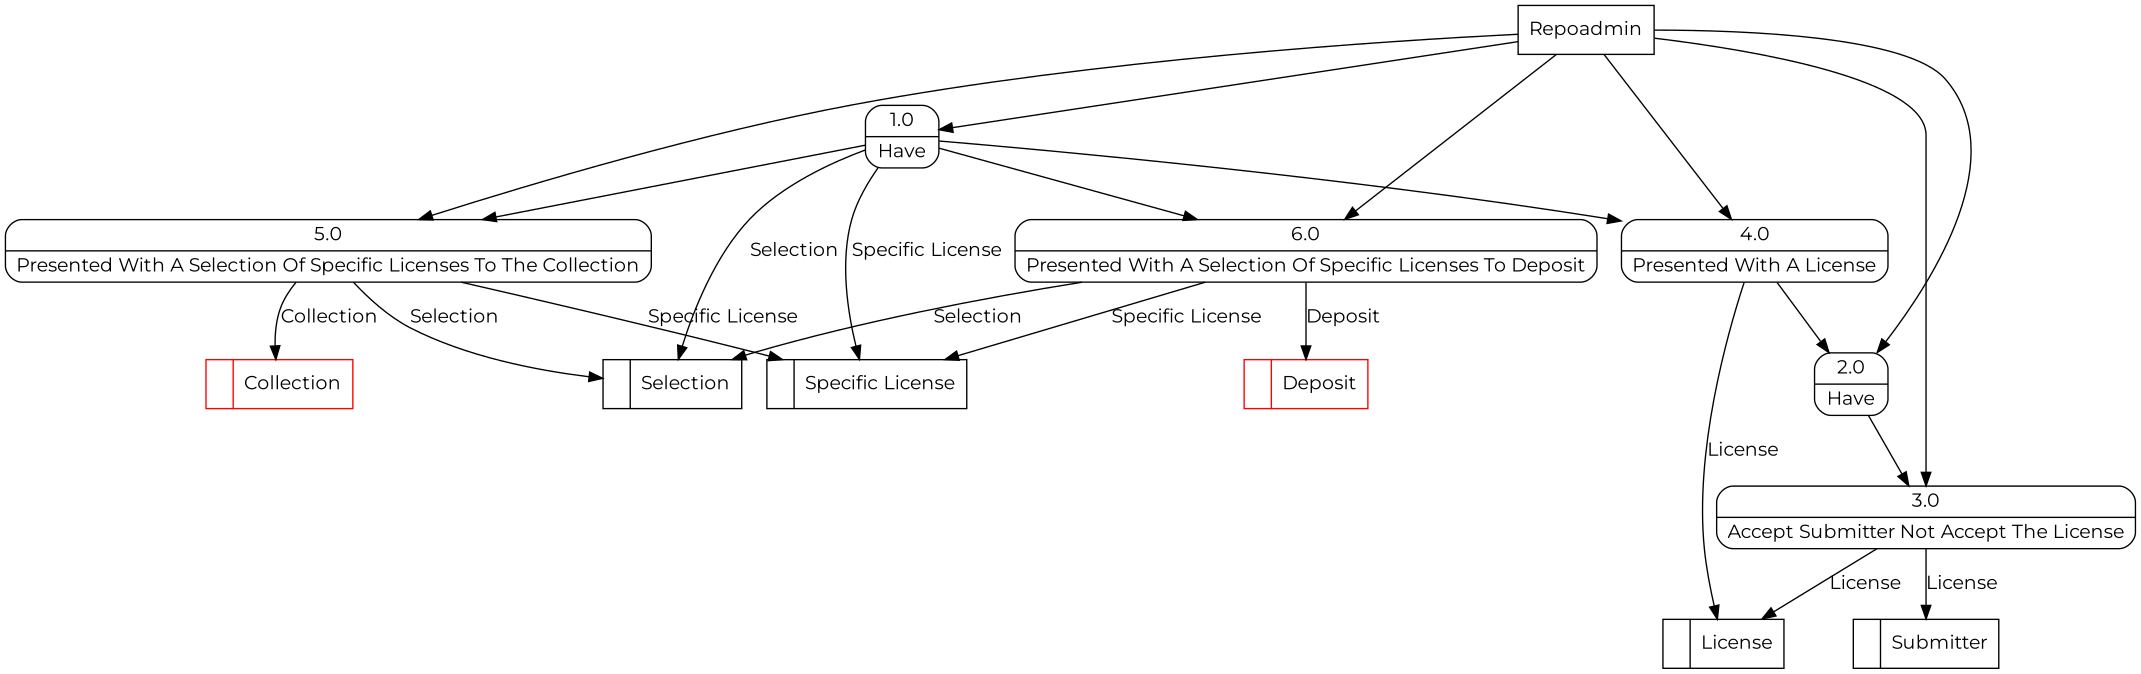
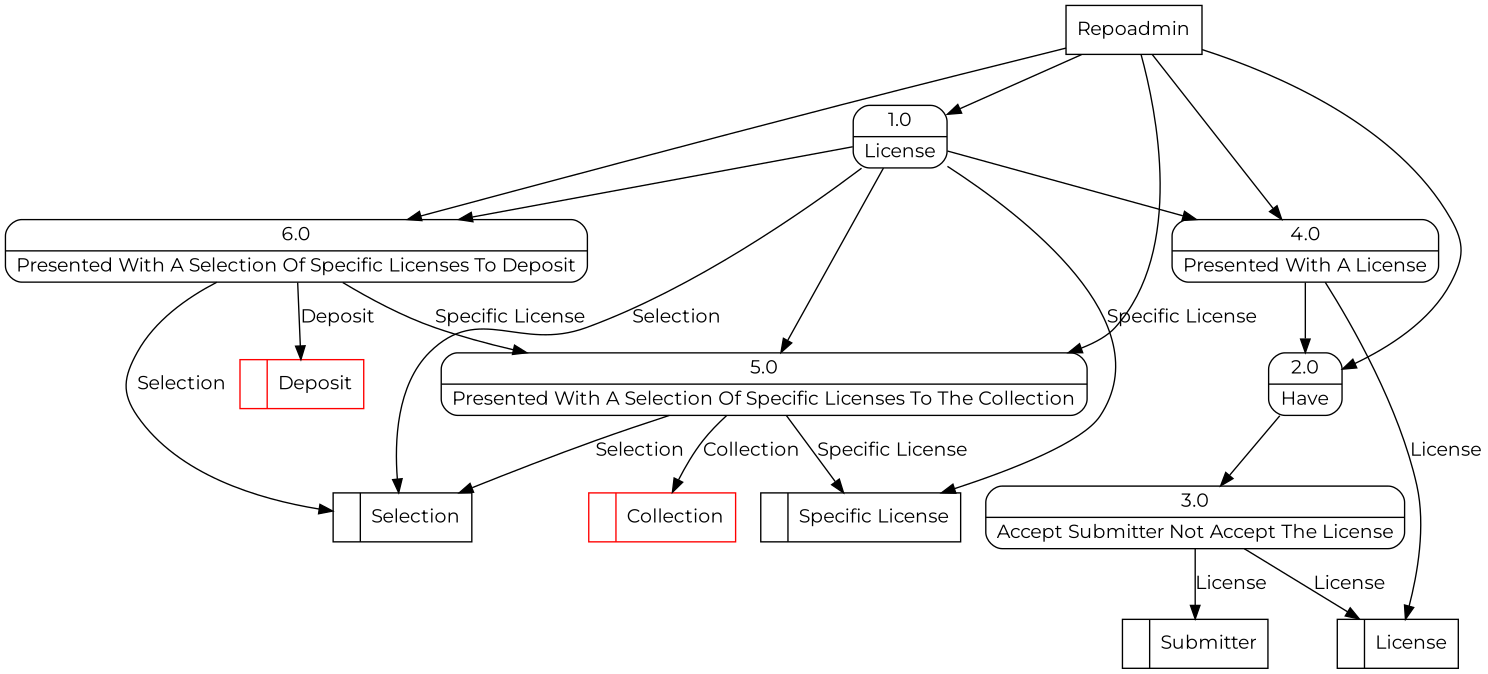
(902, 152) -> (900, 152)
(1926, 154) -> none
(1082, 319) -> (425, 324)
